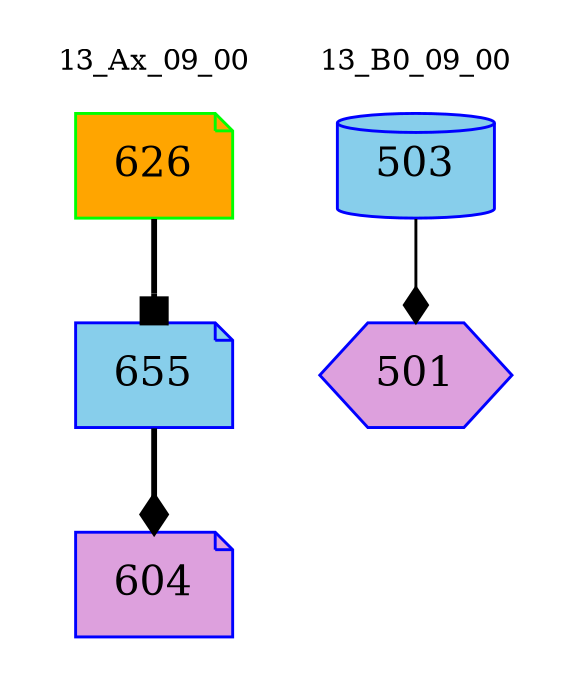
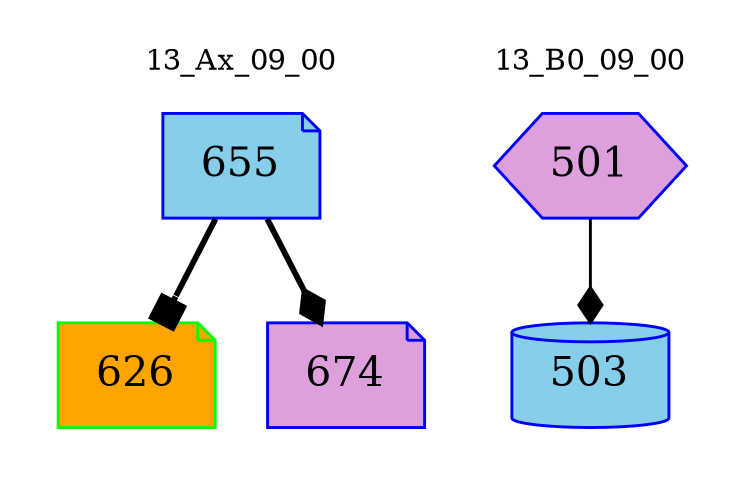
(416, 253) -> (590, 253)
(154, 256) -> (196, 257)
(154, 585) -> (346, 375)
